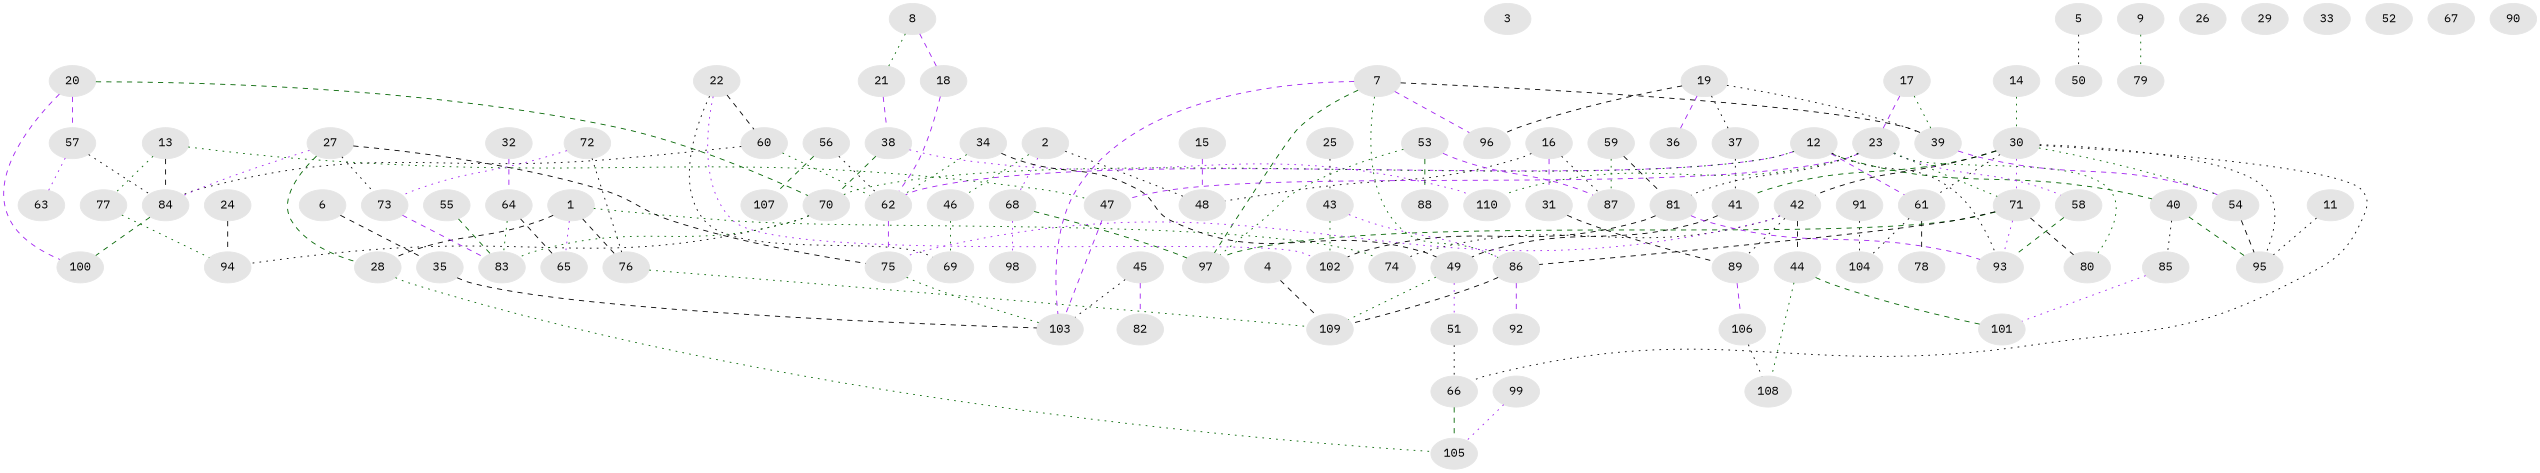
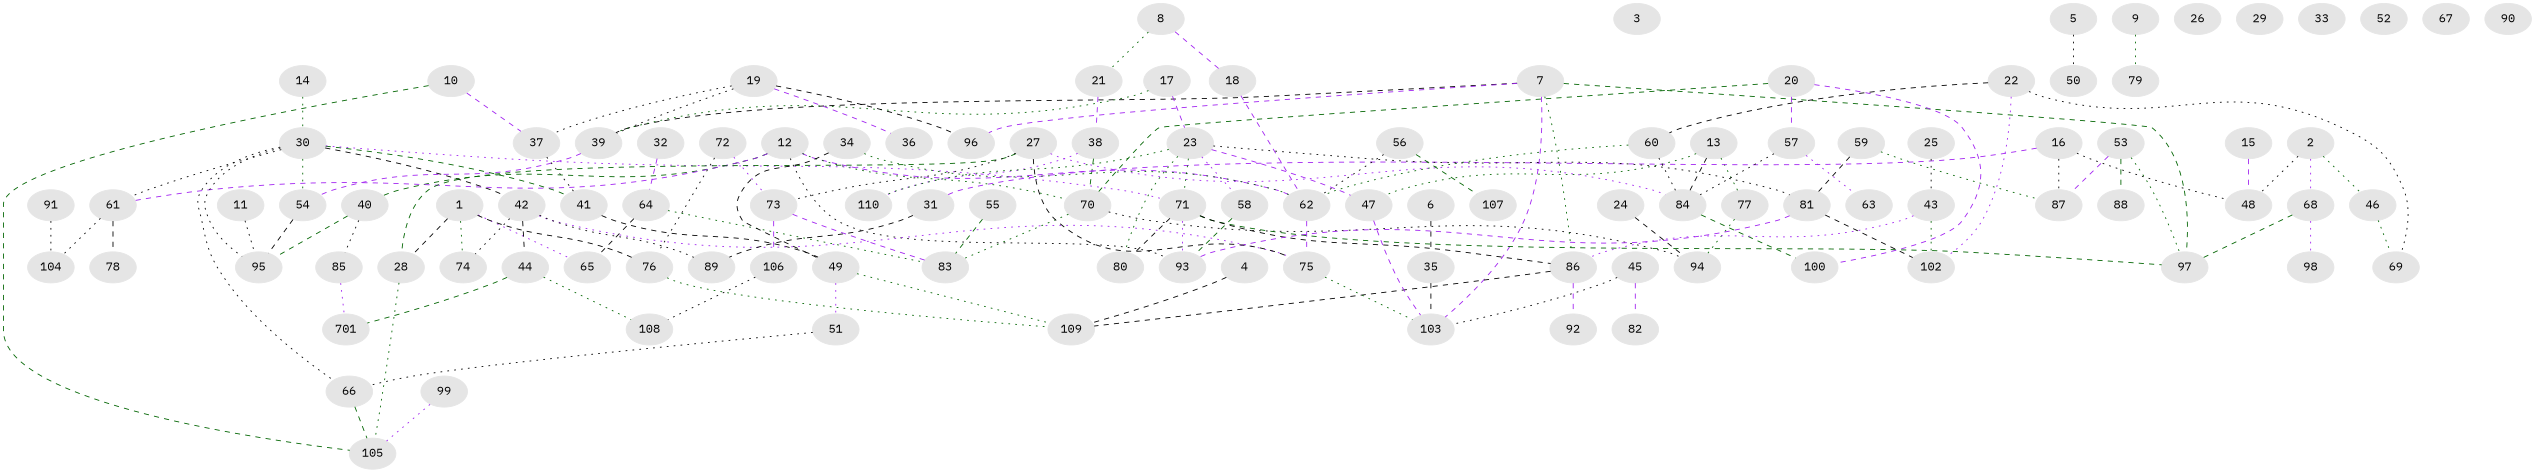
none -> (451, 81)
(1739, 299) -> (774, 236)
(2002, 329) -> (346, 329)
